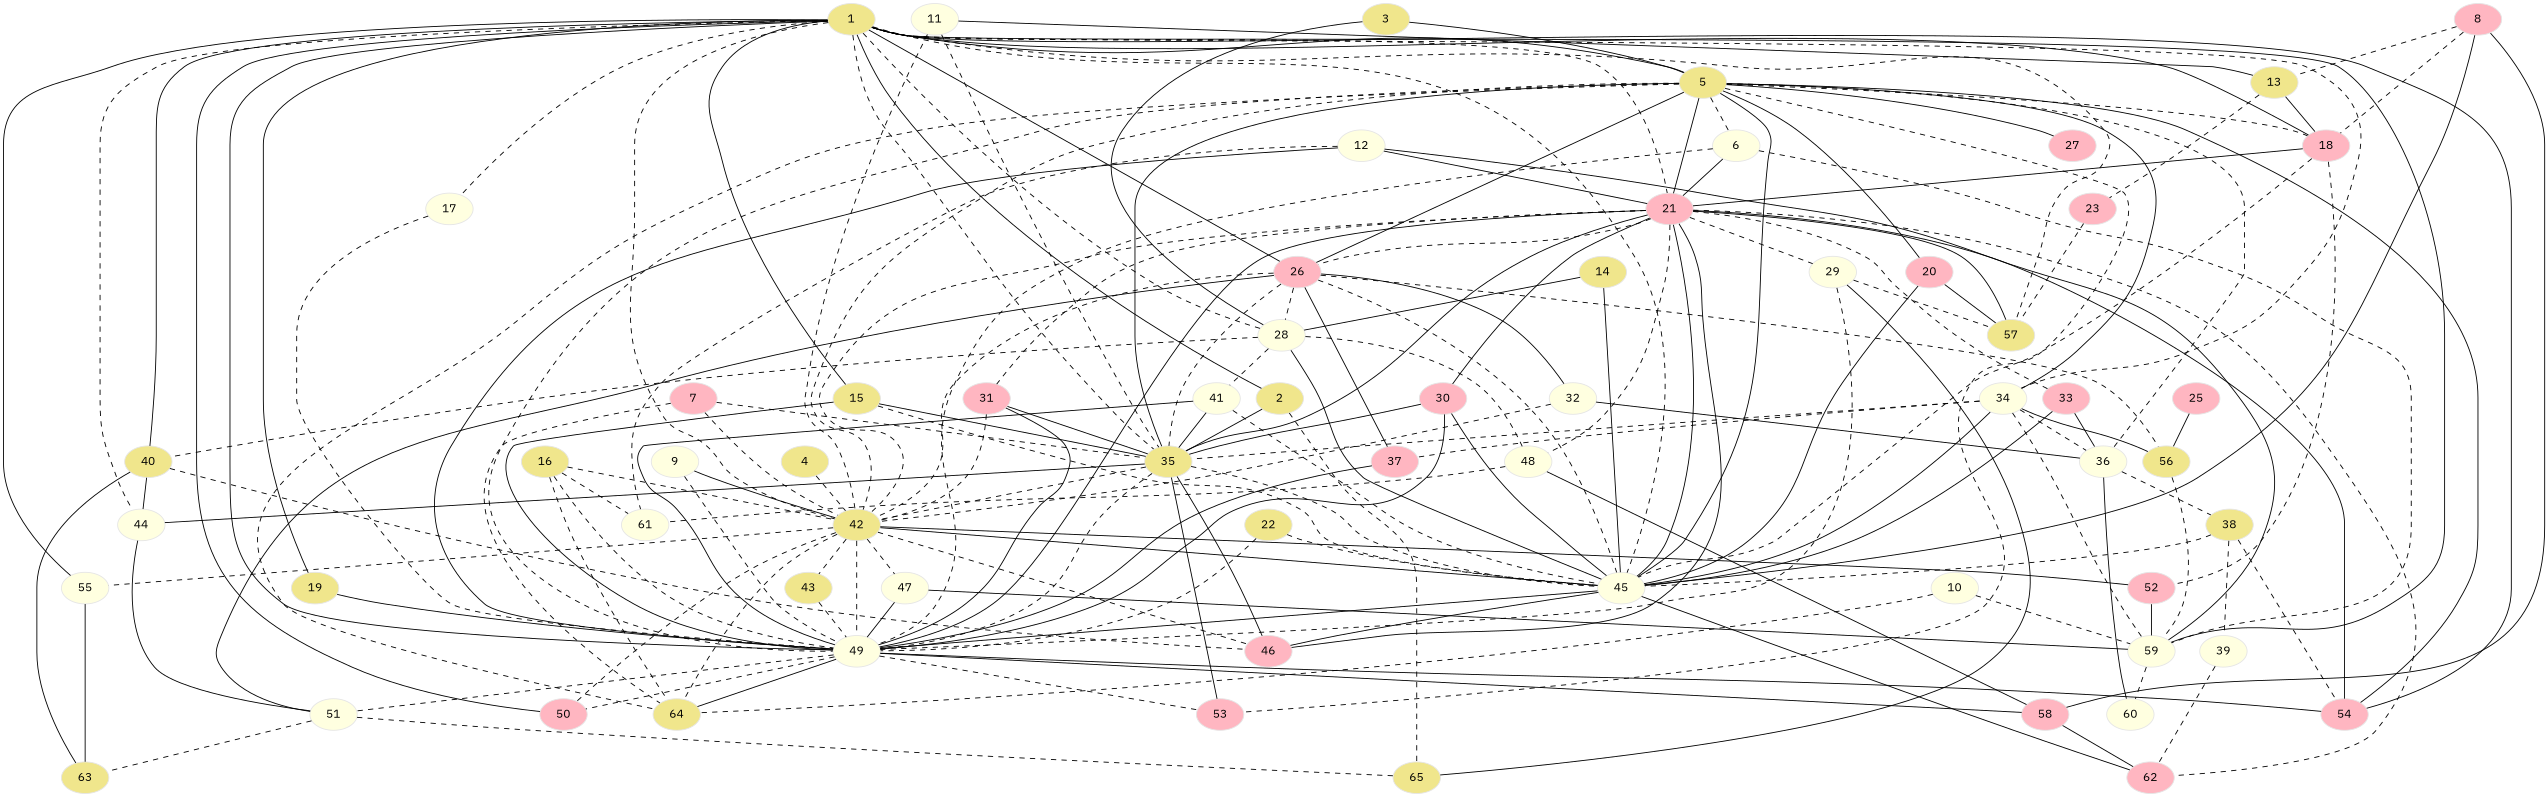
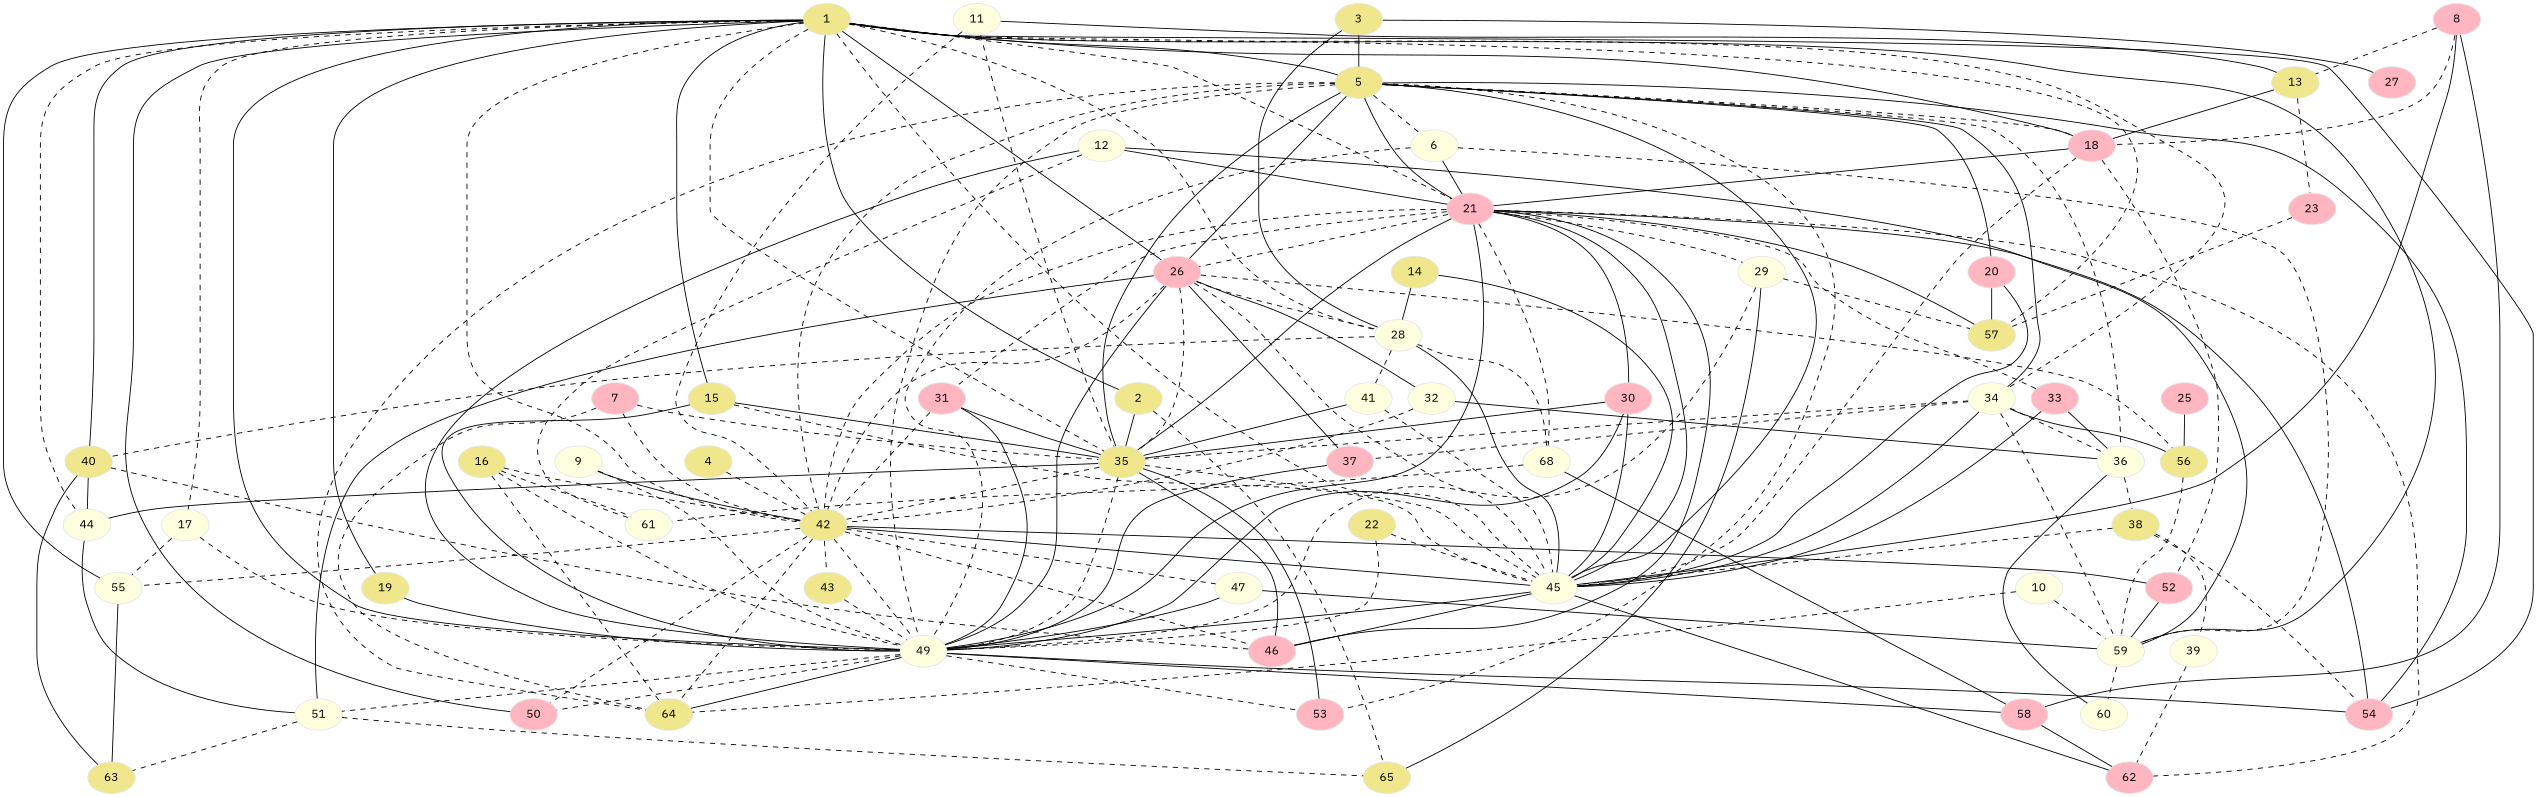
(1892, 101) -> (1879, 29)
(770, 434) -> (1057, 511)
(1528, 462) -> (1547, 462)
none -> (152, 557)
